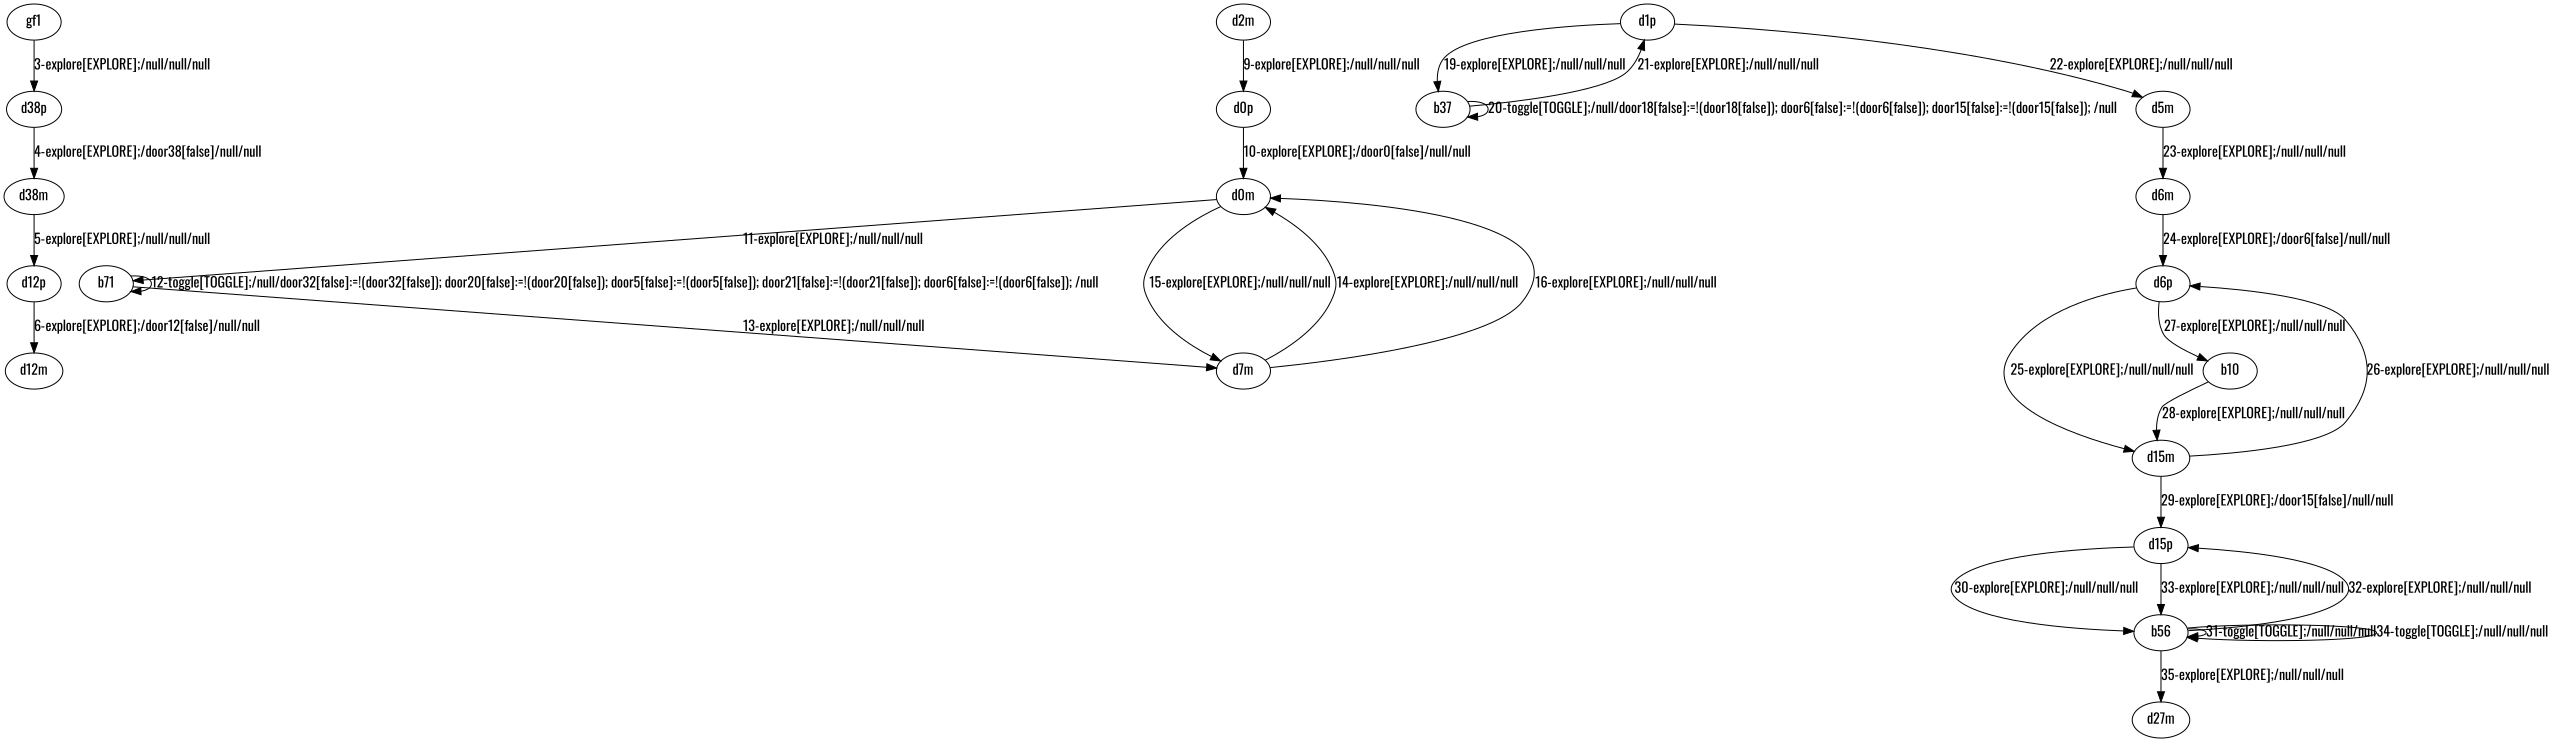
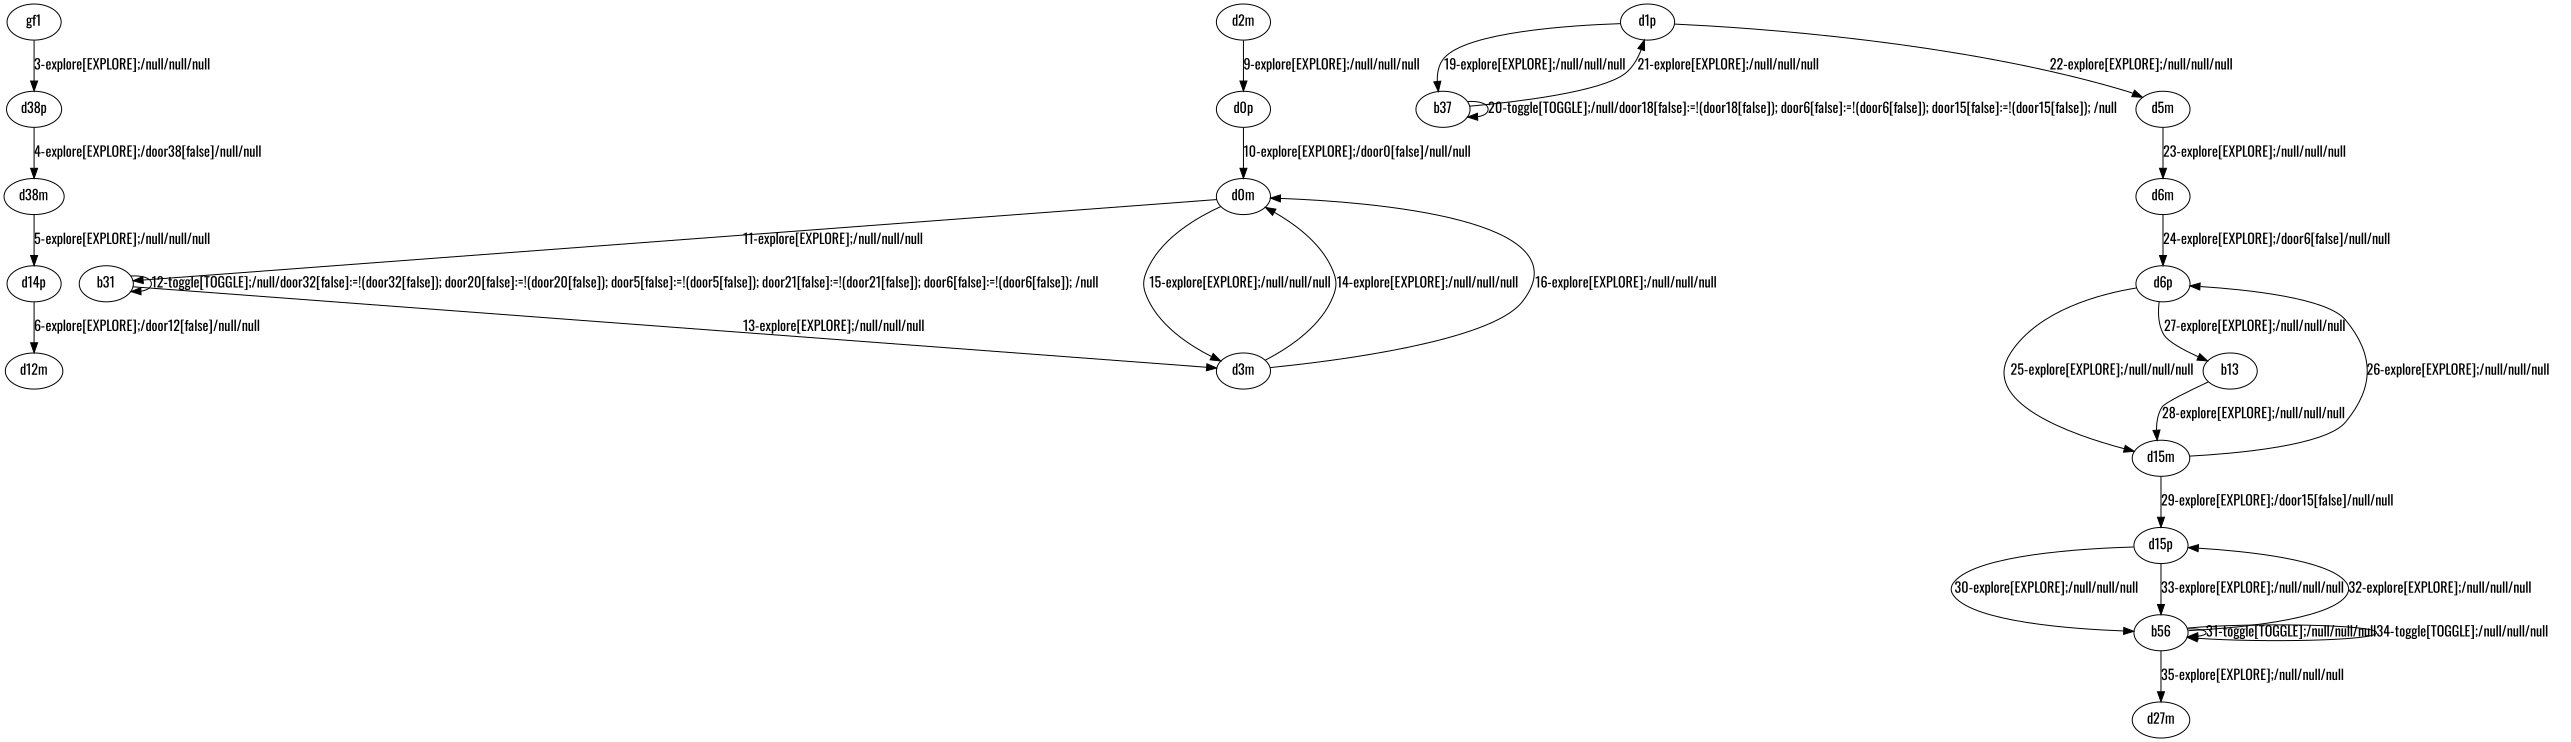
(34, 284) -> (34, 284)
(106, 284) -> (106, 284)
(1243, 371) -> (1243, 371)
(2230, 371) -> (2230, 371)
